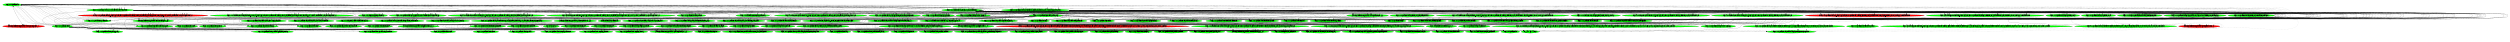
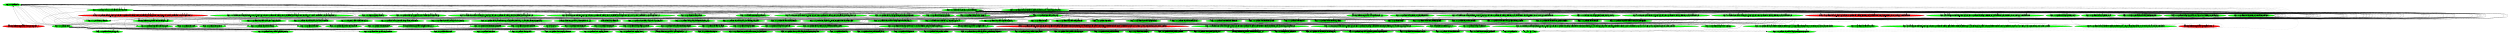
(1107, 32) -> (1107, 32)
